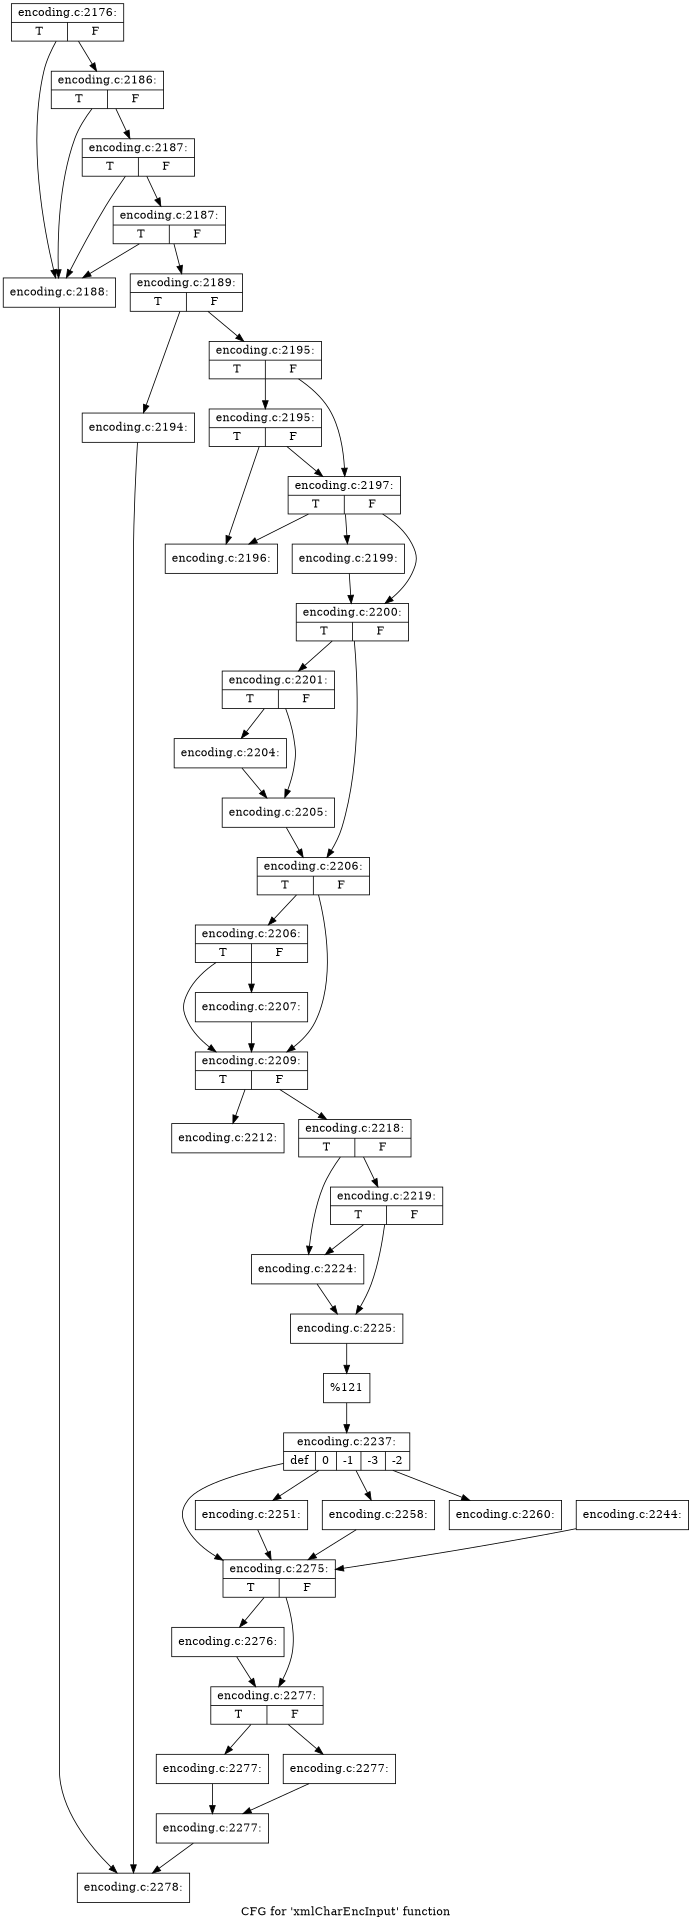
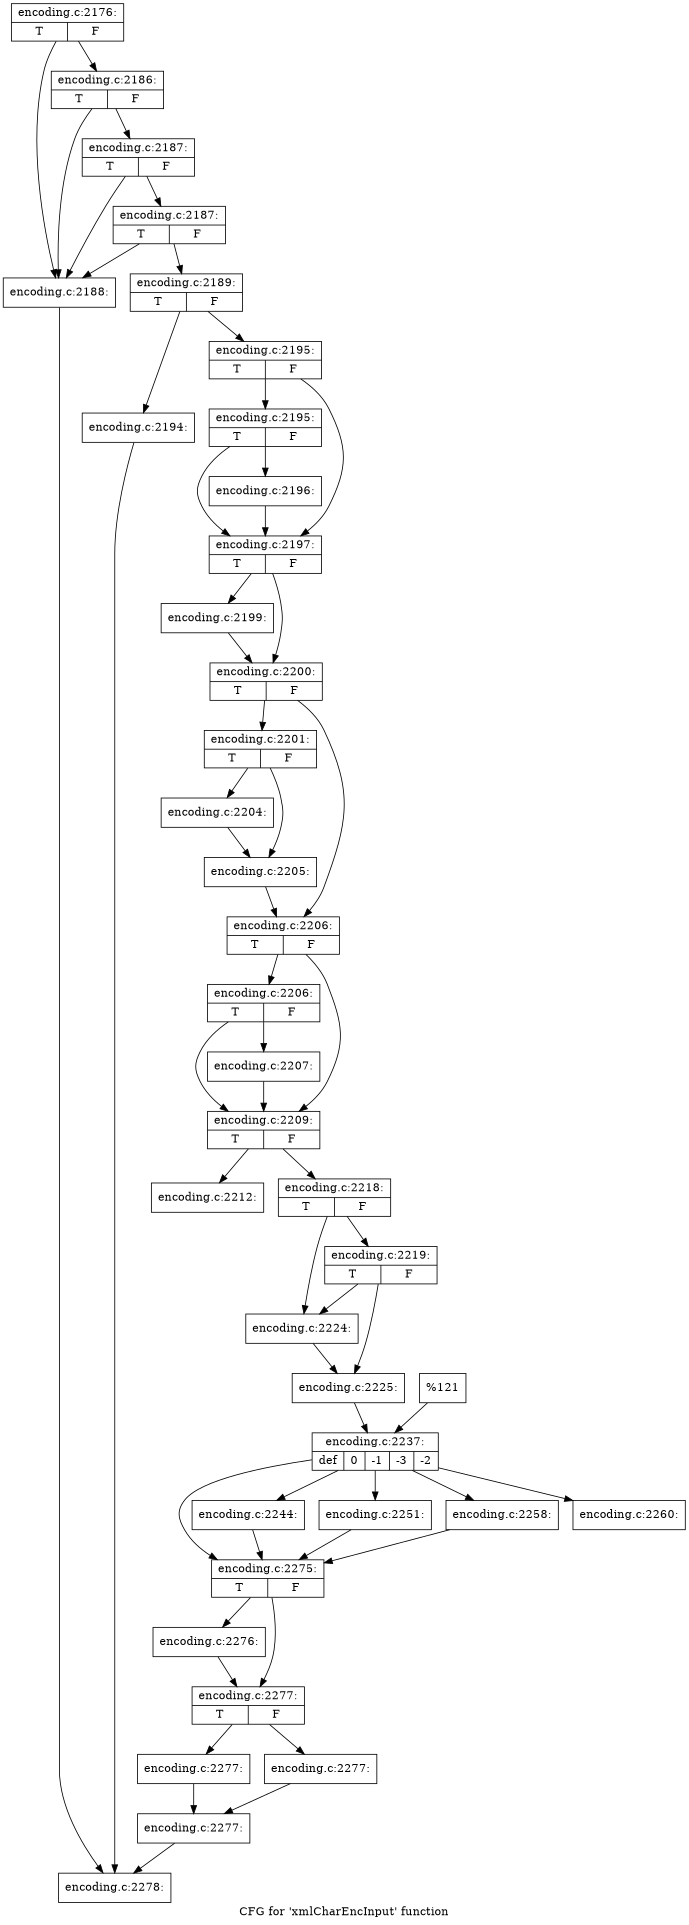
(282, 527) -> (265, 517)
(347, 1354) -> (359, 1414)
none -> (311, 1484)
